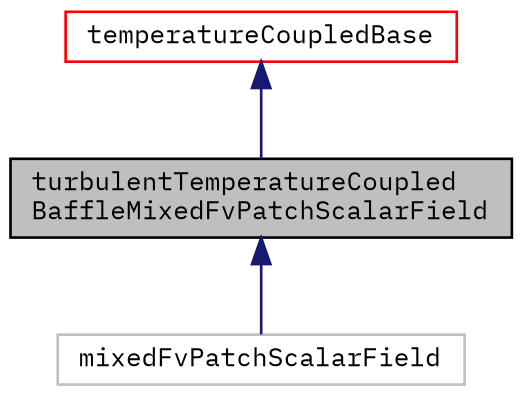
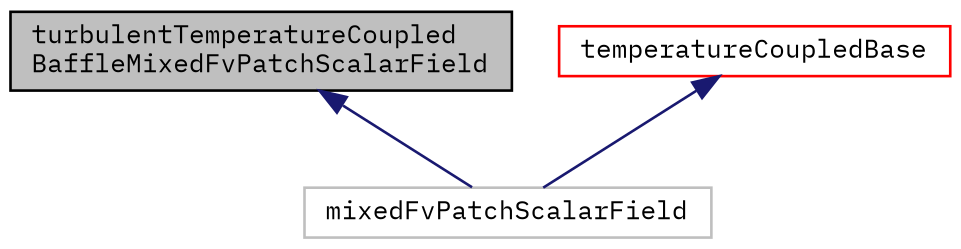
(261, 124) -> (620, 139)
